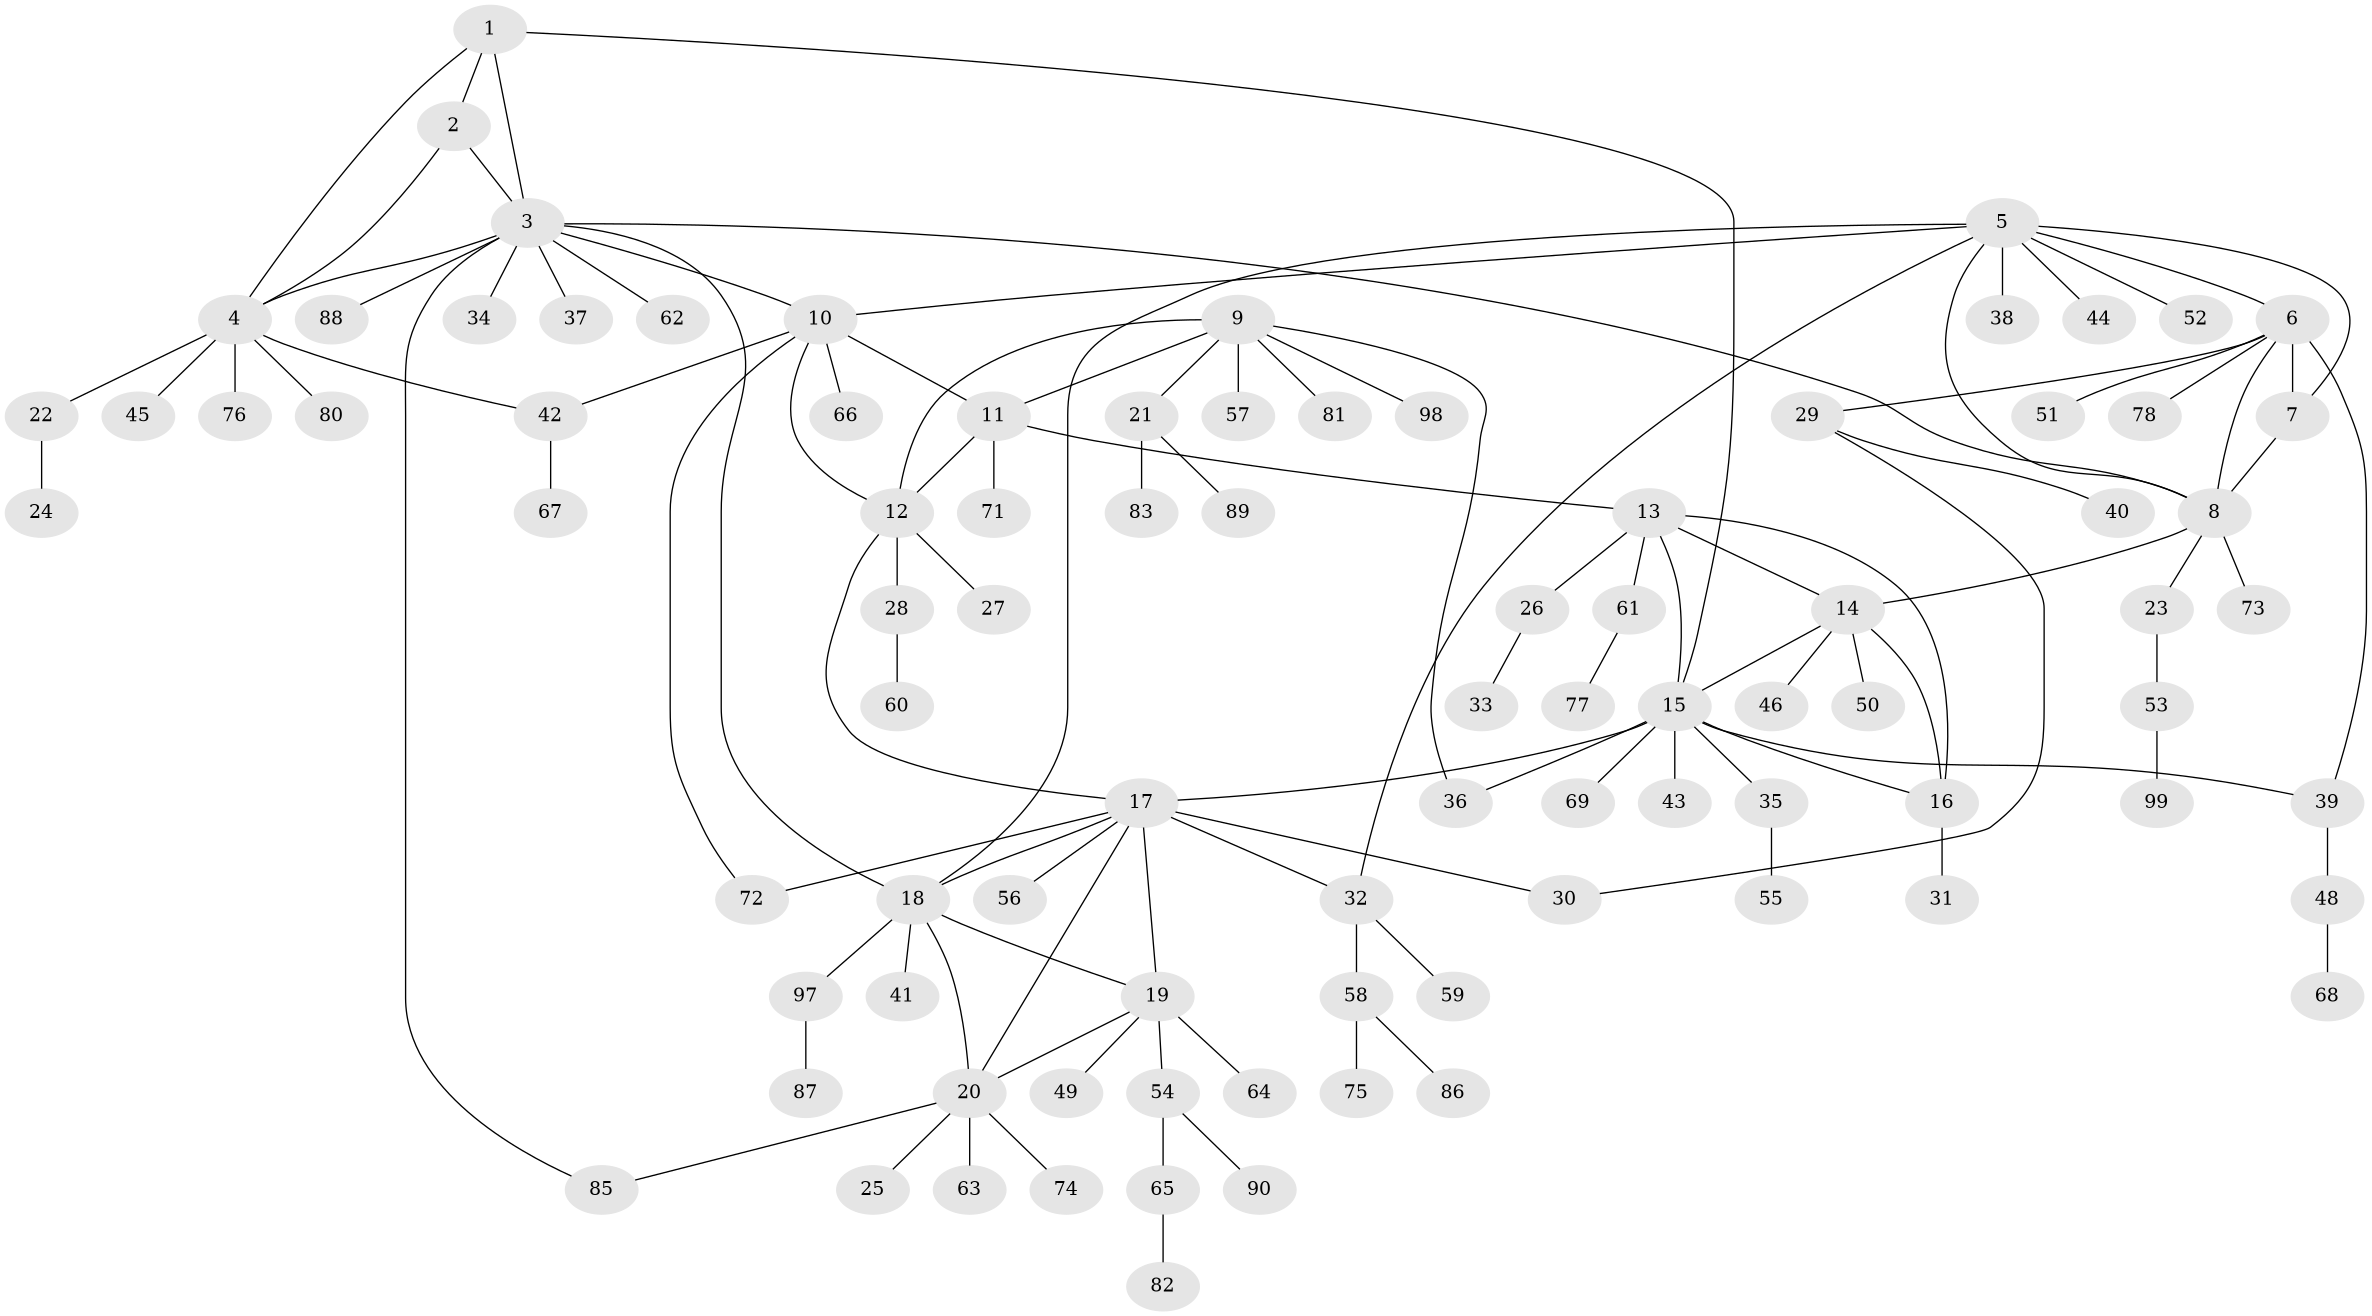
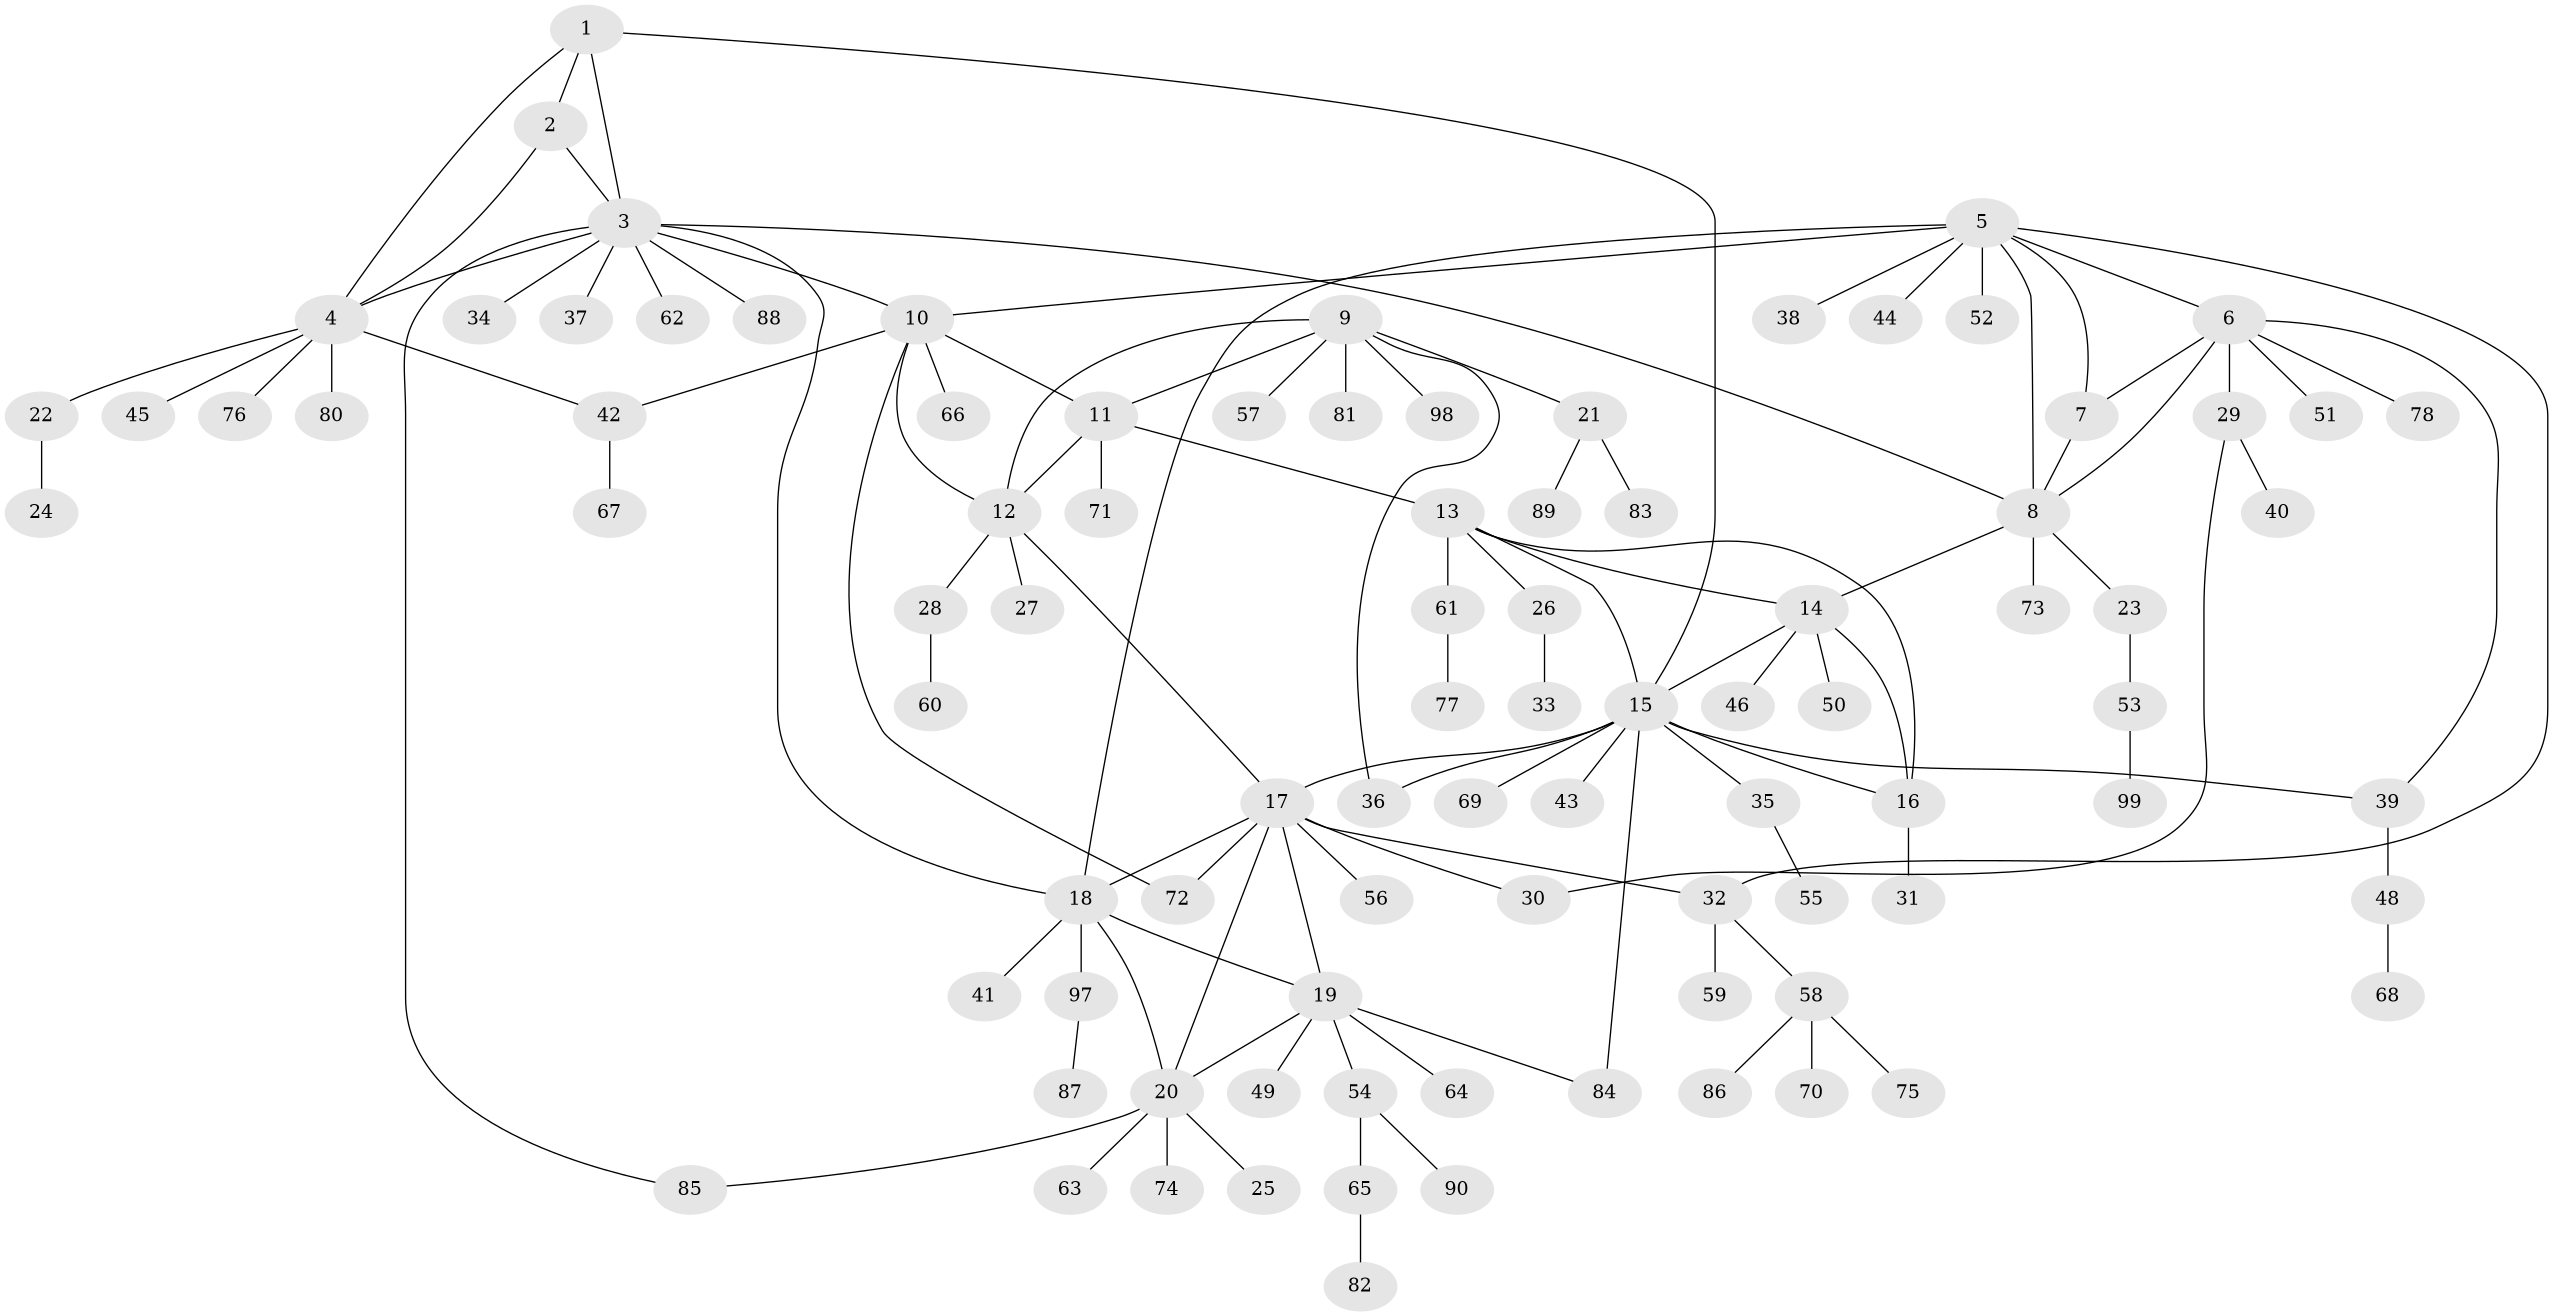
none -> (1605, 1093)
none -> (1812, 1093)
